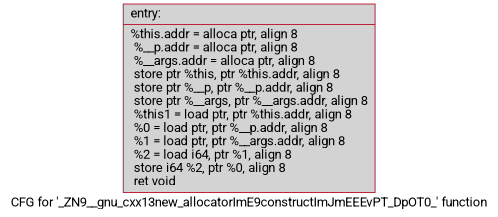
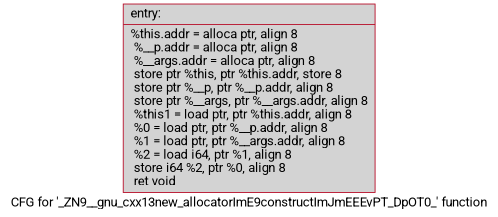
(235, 75) -> (236, 75)
